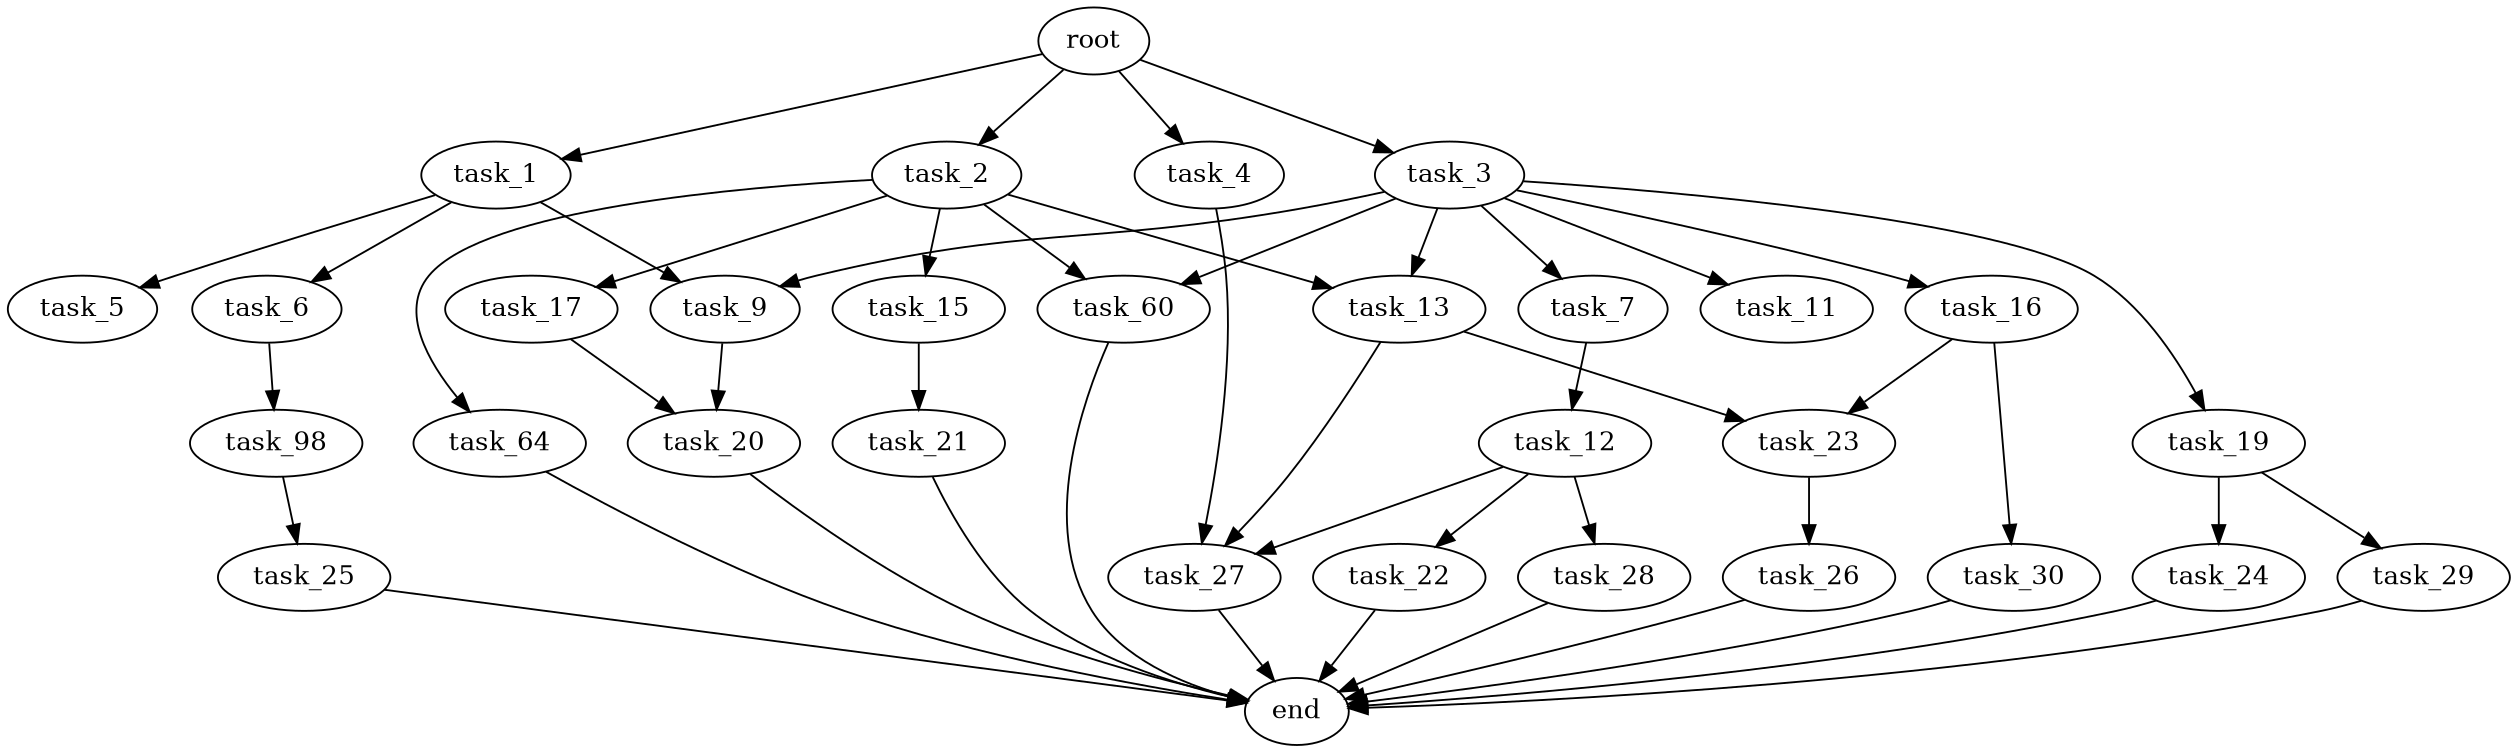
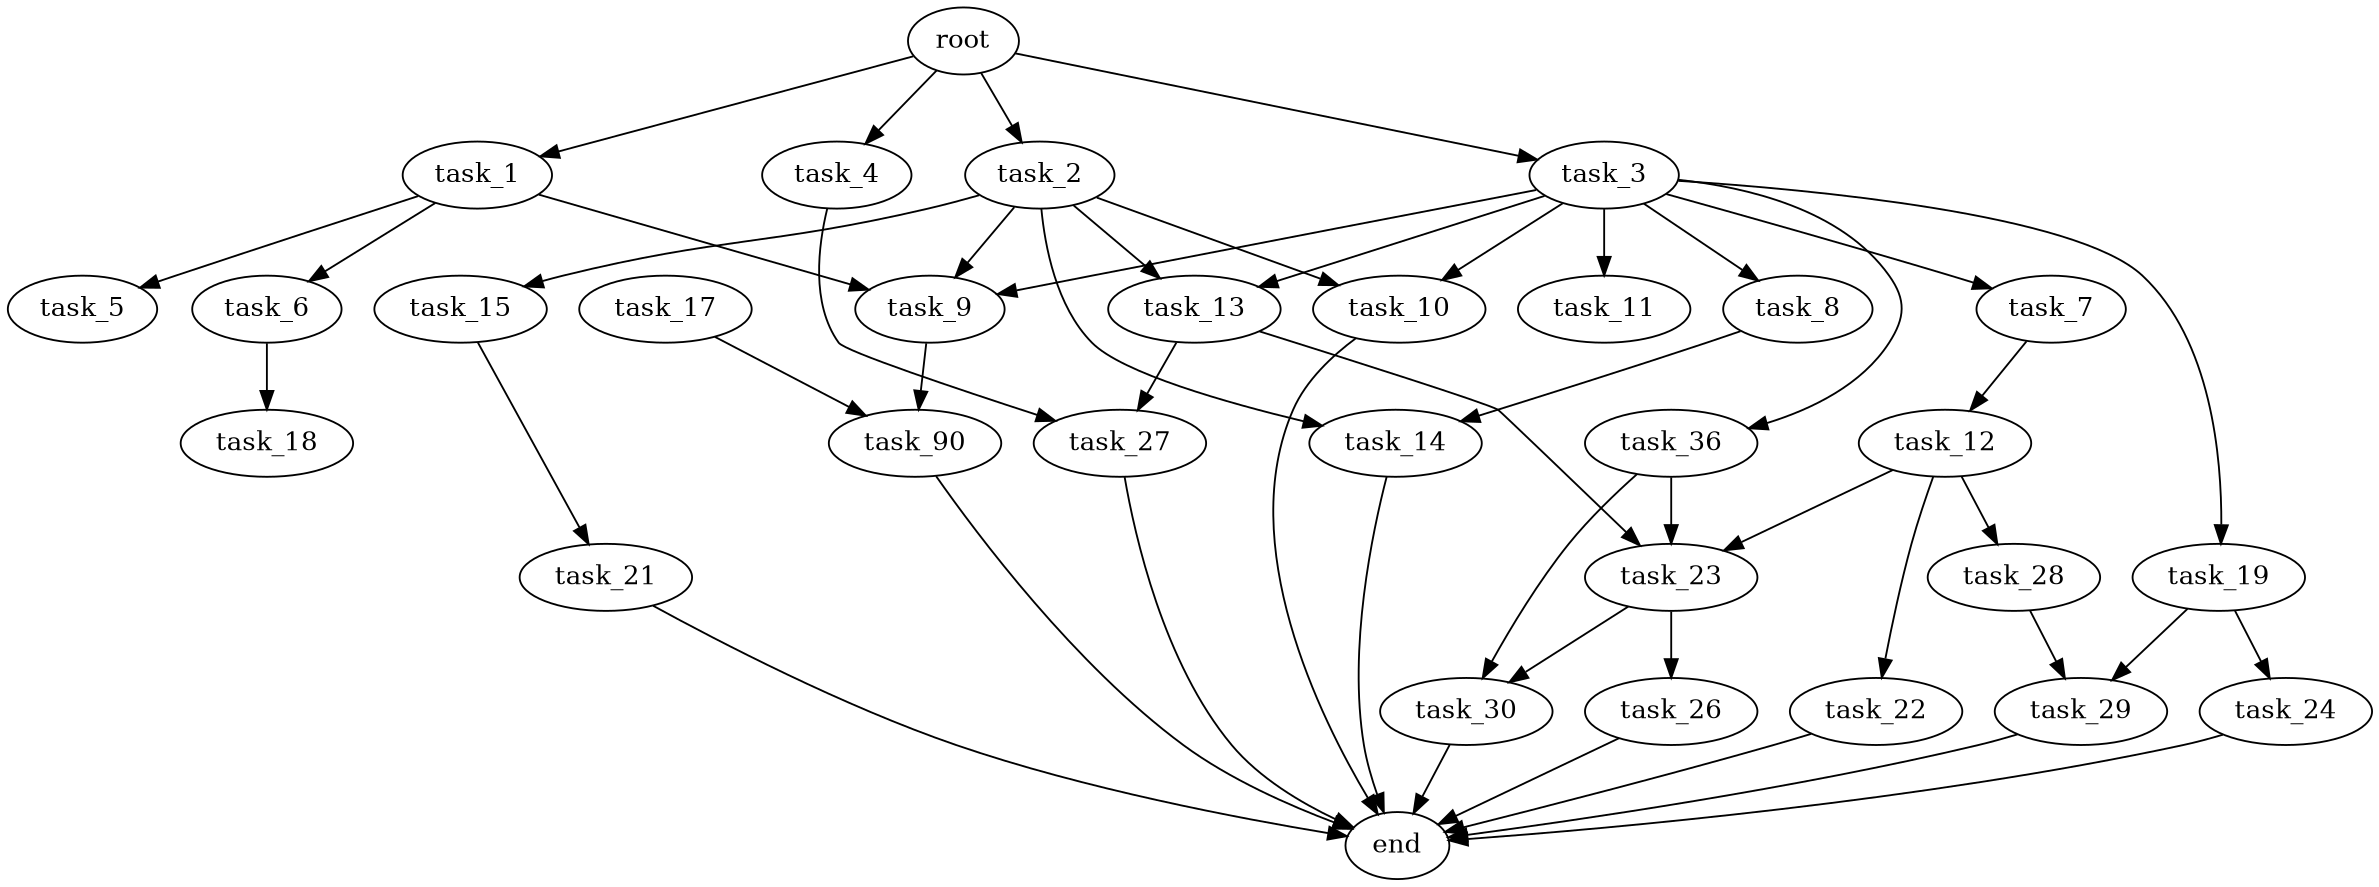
(751, 238) -> (991, 235)
(1124, 309) -> (1399, 309)
none -> (1798, 309)
(1992, 309) -> (1671, 443)
(276, 443) -> (267, 443)
(500, 443) -> (1396, 443)
(714, 443) -> (915, 443)
(1388, 507) -> (1817, 506)
(304, 577) -> none
none -> (1577, 639)
(1452, 644) -> (2043, 636)
